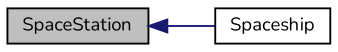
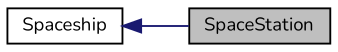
(191, 26) -> (165, 26)
